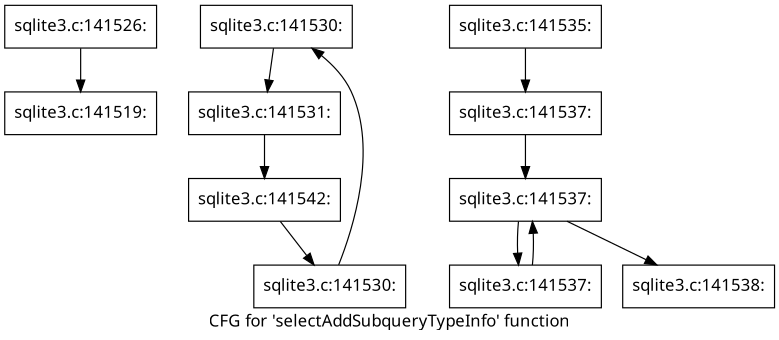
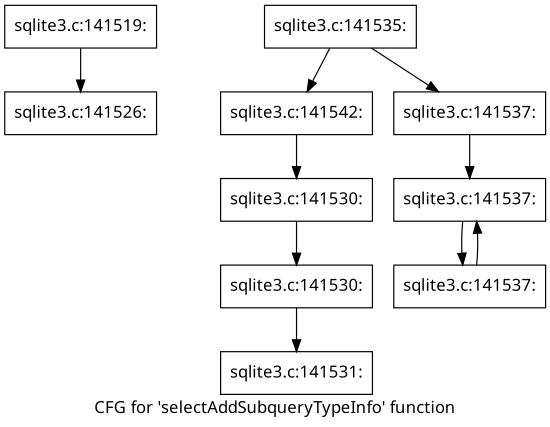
(81, 64) -> (81, 64)
(265, 151) -> (321, 65)
(699, 286) -> none
